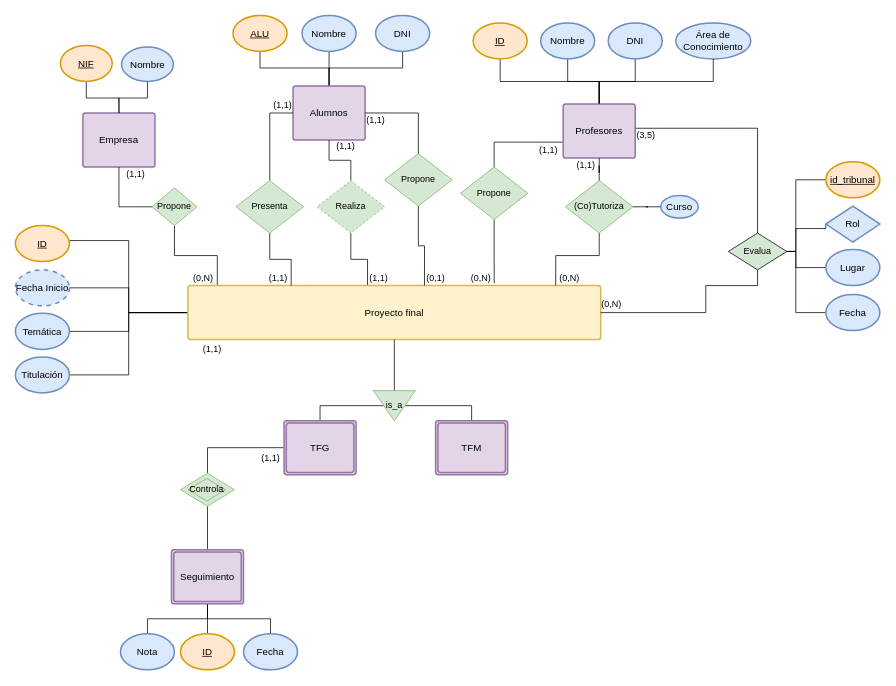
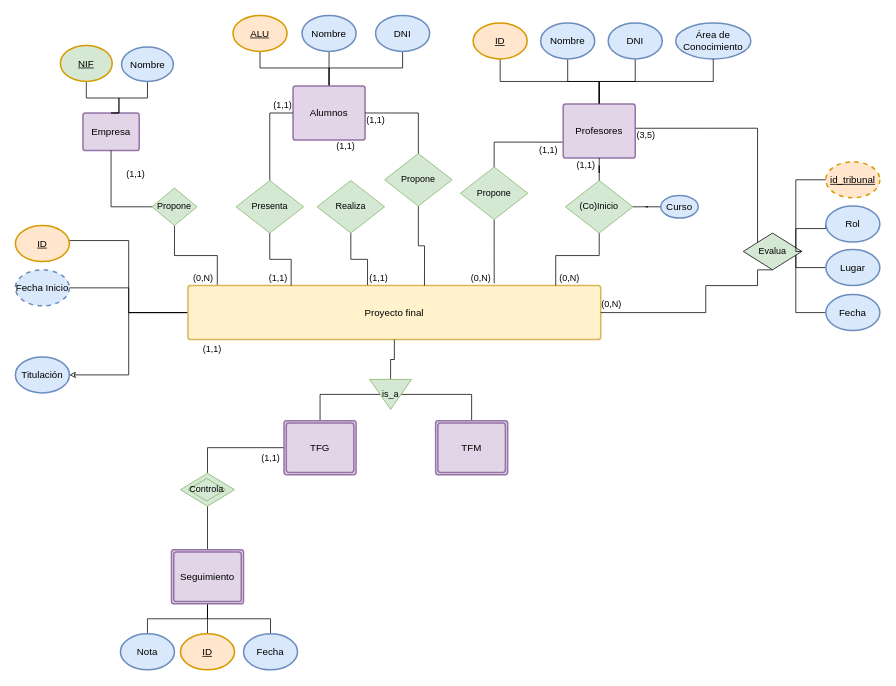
(86, 63) -> (86, 63)
(119, 140) -> (111, 132)
(339, 160) -> none
(852, 180) -> (852, 180)
(351, 207) -> (351, 207)
(599, 207) -> (599, 207)
(852, 224) -> (852, 224)
(757, 251) -> (772, 251)
(435, 278) -> none
(42, 331) -> none
(97, 331) -> none
(73, 375) -> (76, 375)
(394, 405) -> (390, 394)
